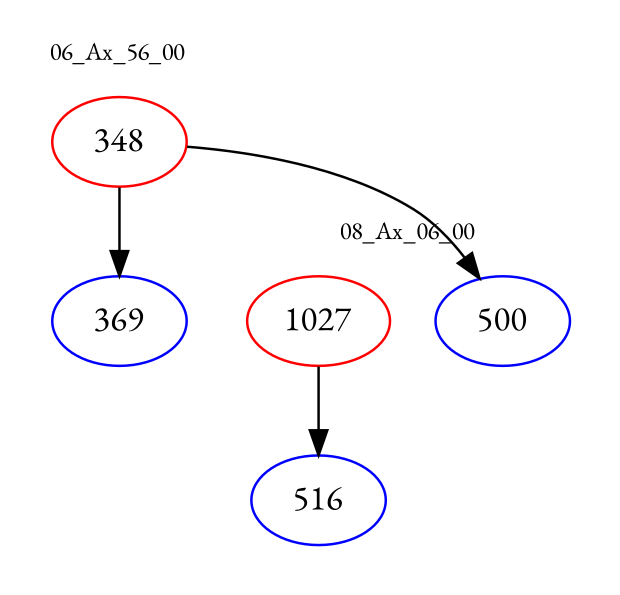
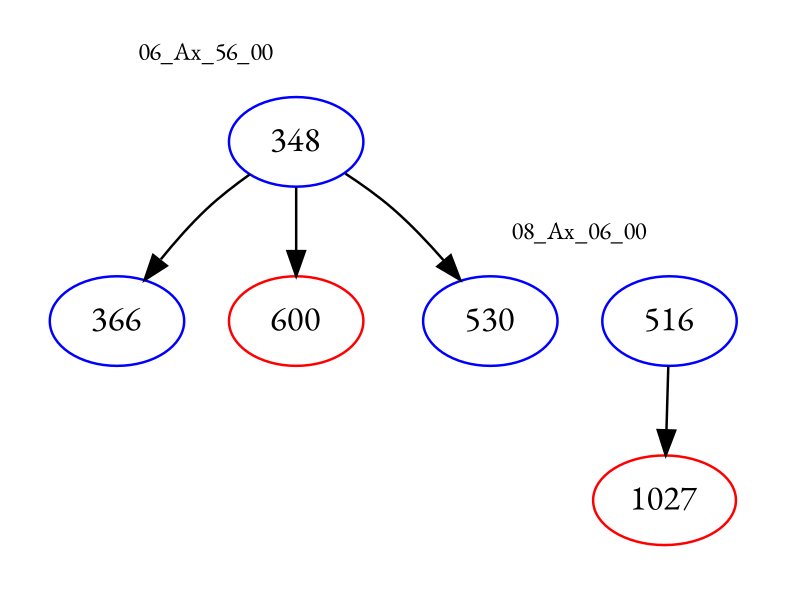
(119, 142) -> (296, 142)
(119, 321) -> (117, 321)
none -> (296, 321)
(503, 321) -> (490, 321)
(319, 398) -> (667, 398)
